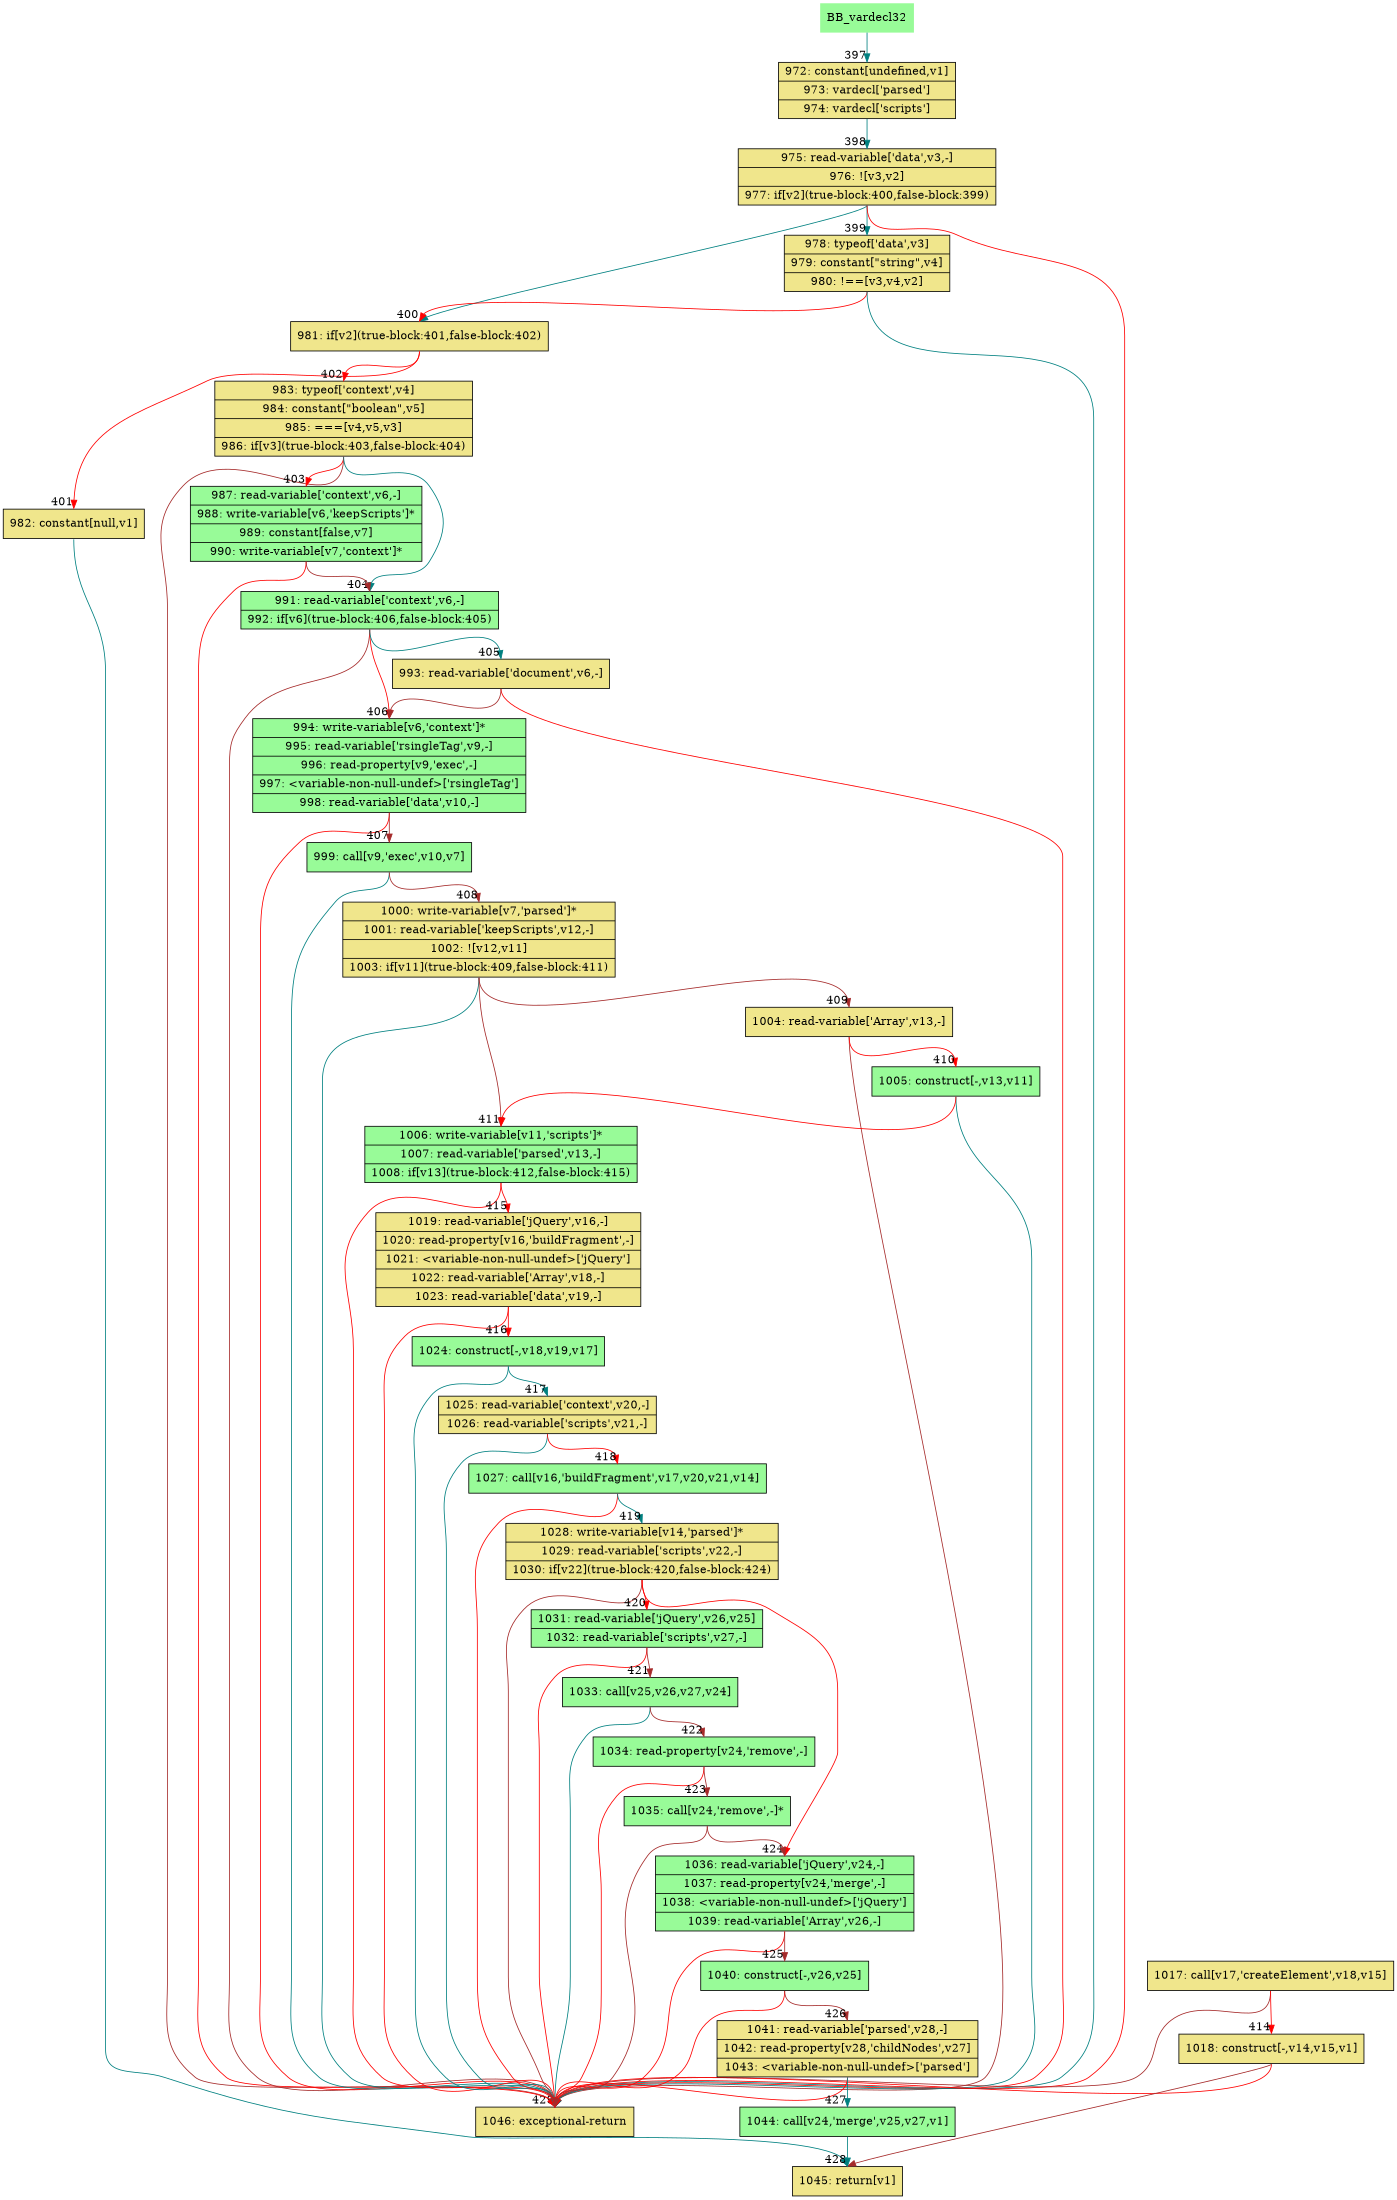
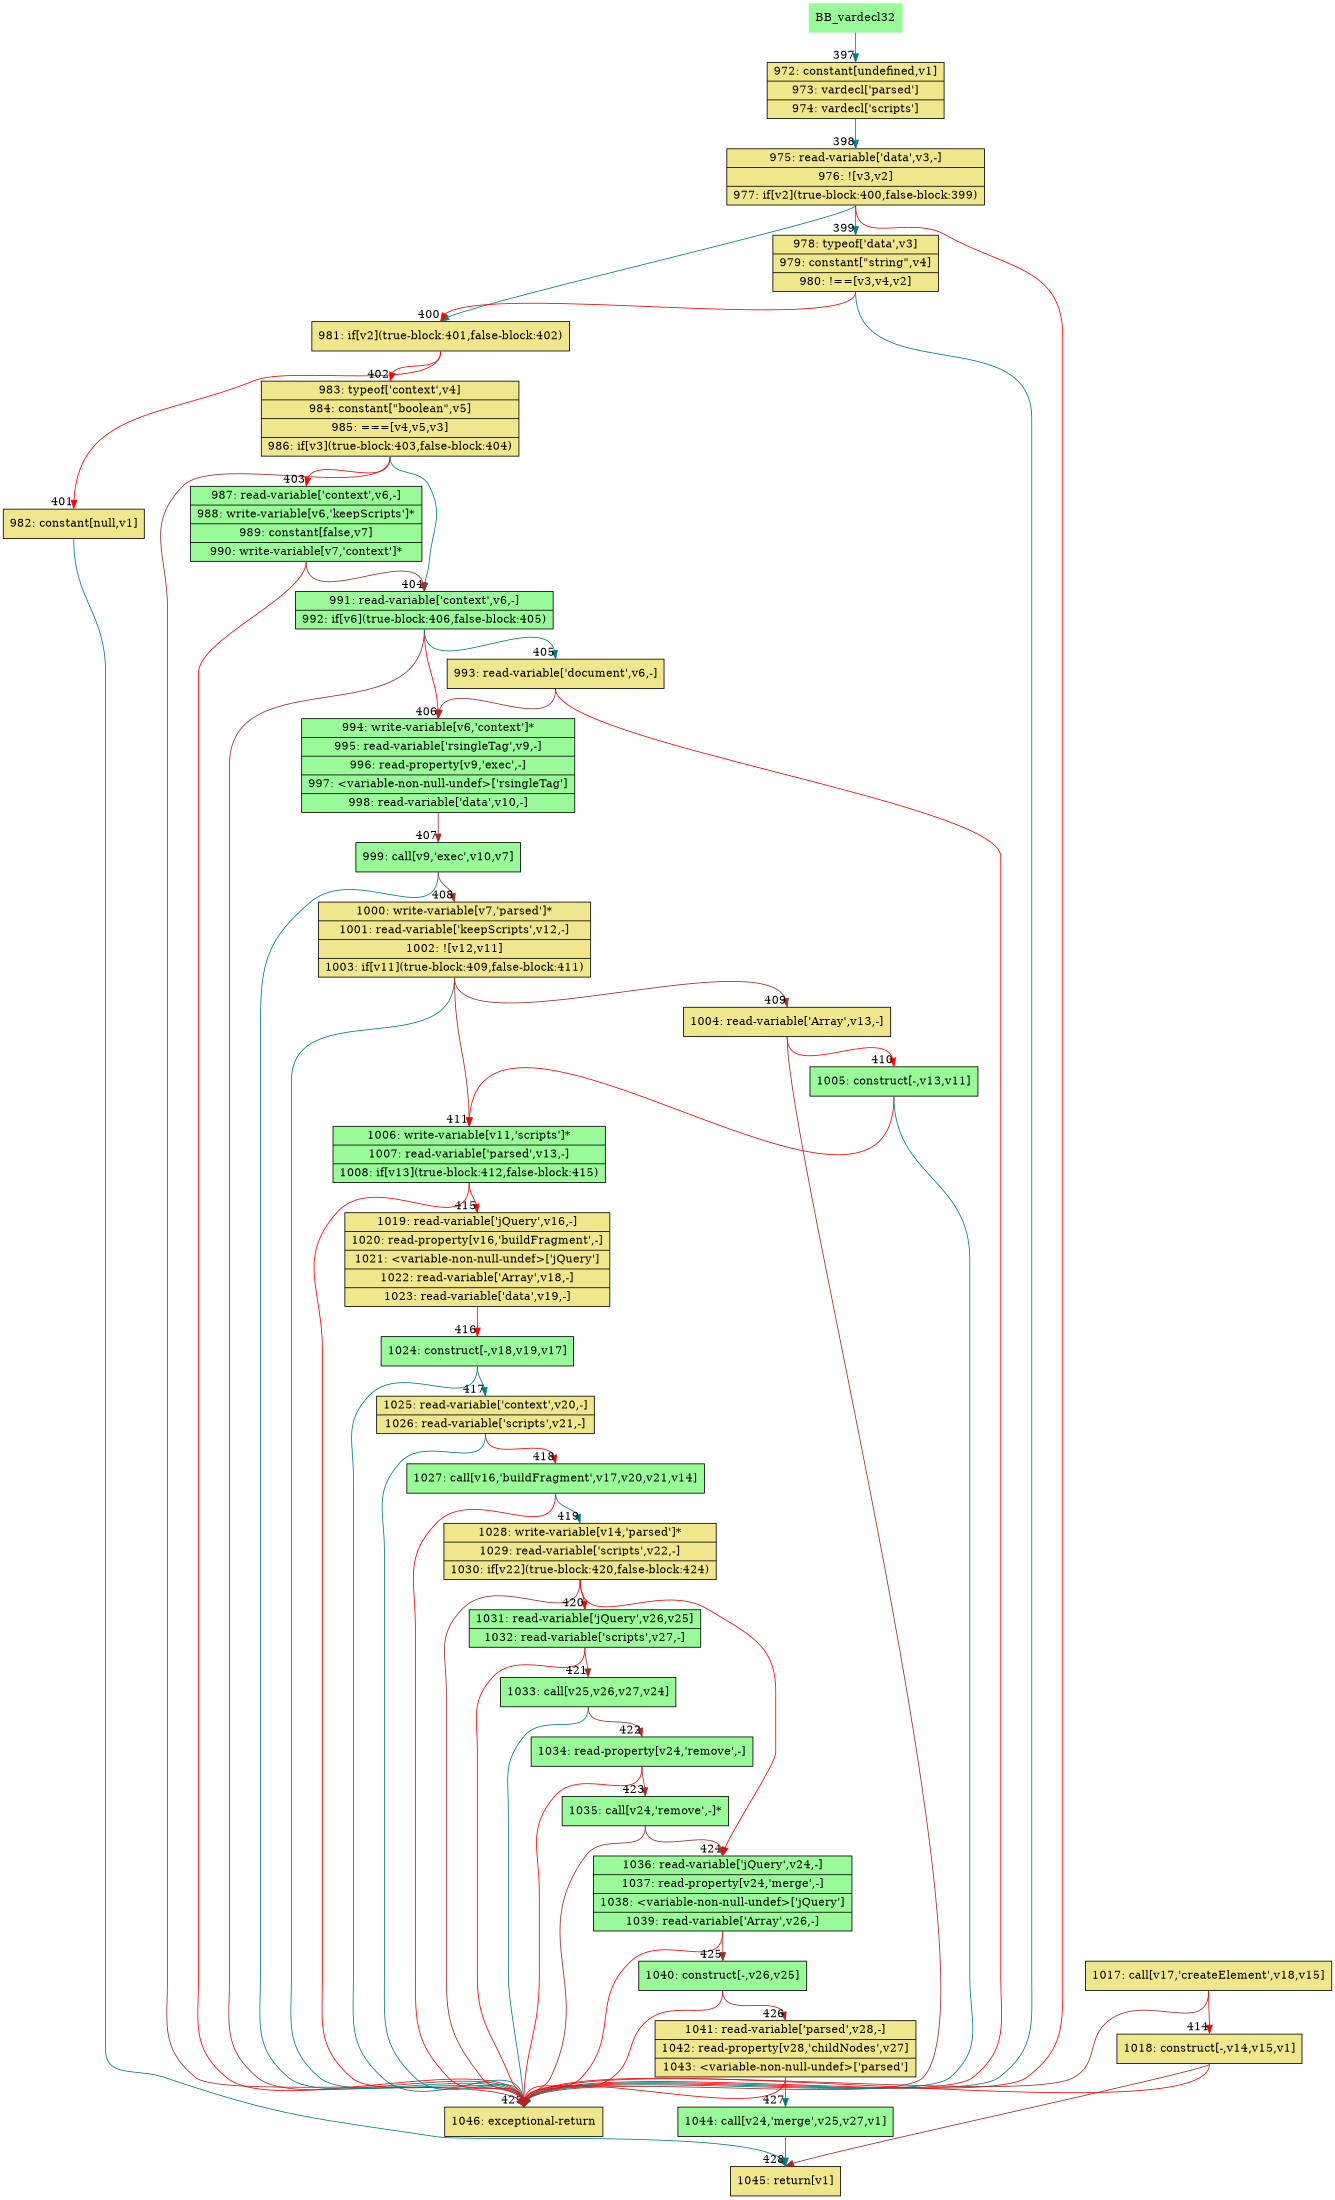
(260, 1542) -> none
(384, 1725) -> none
